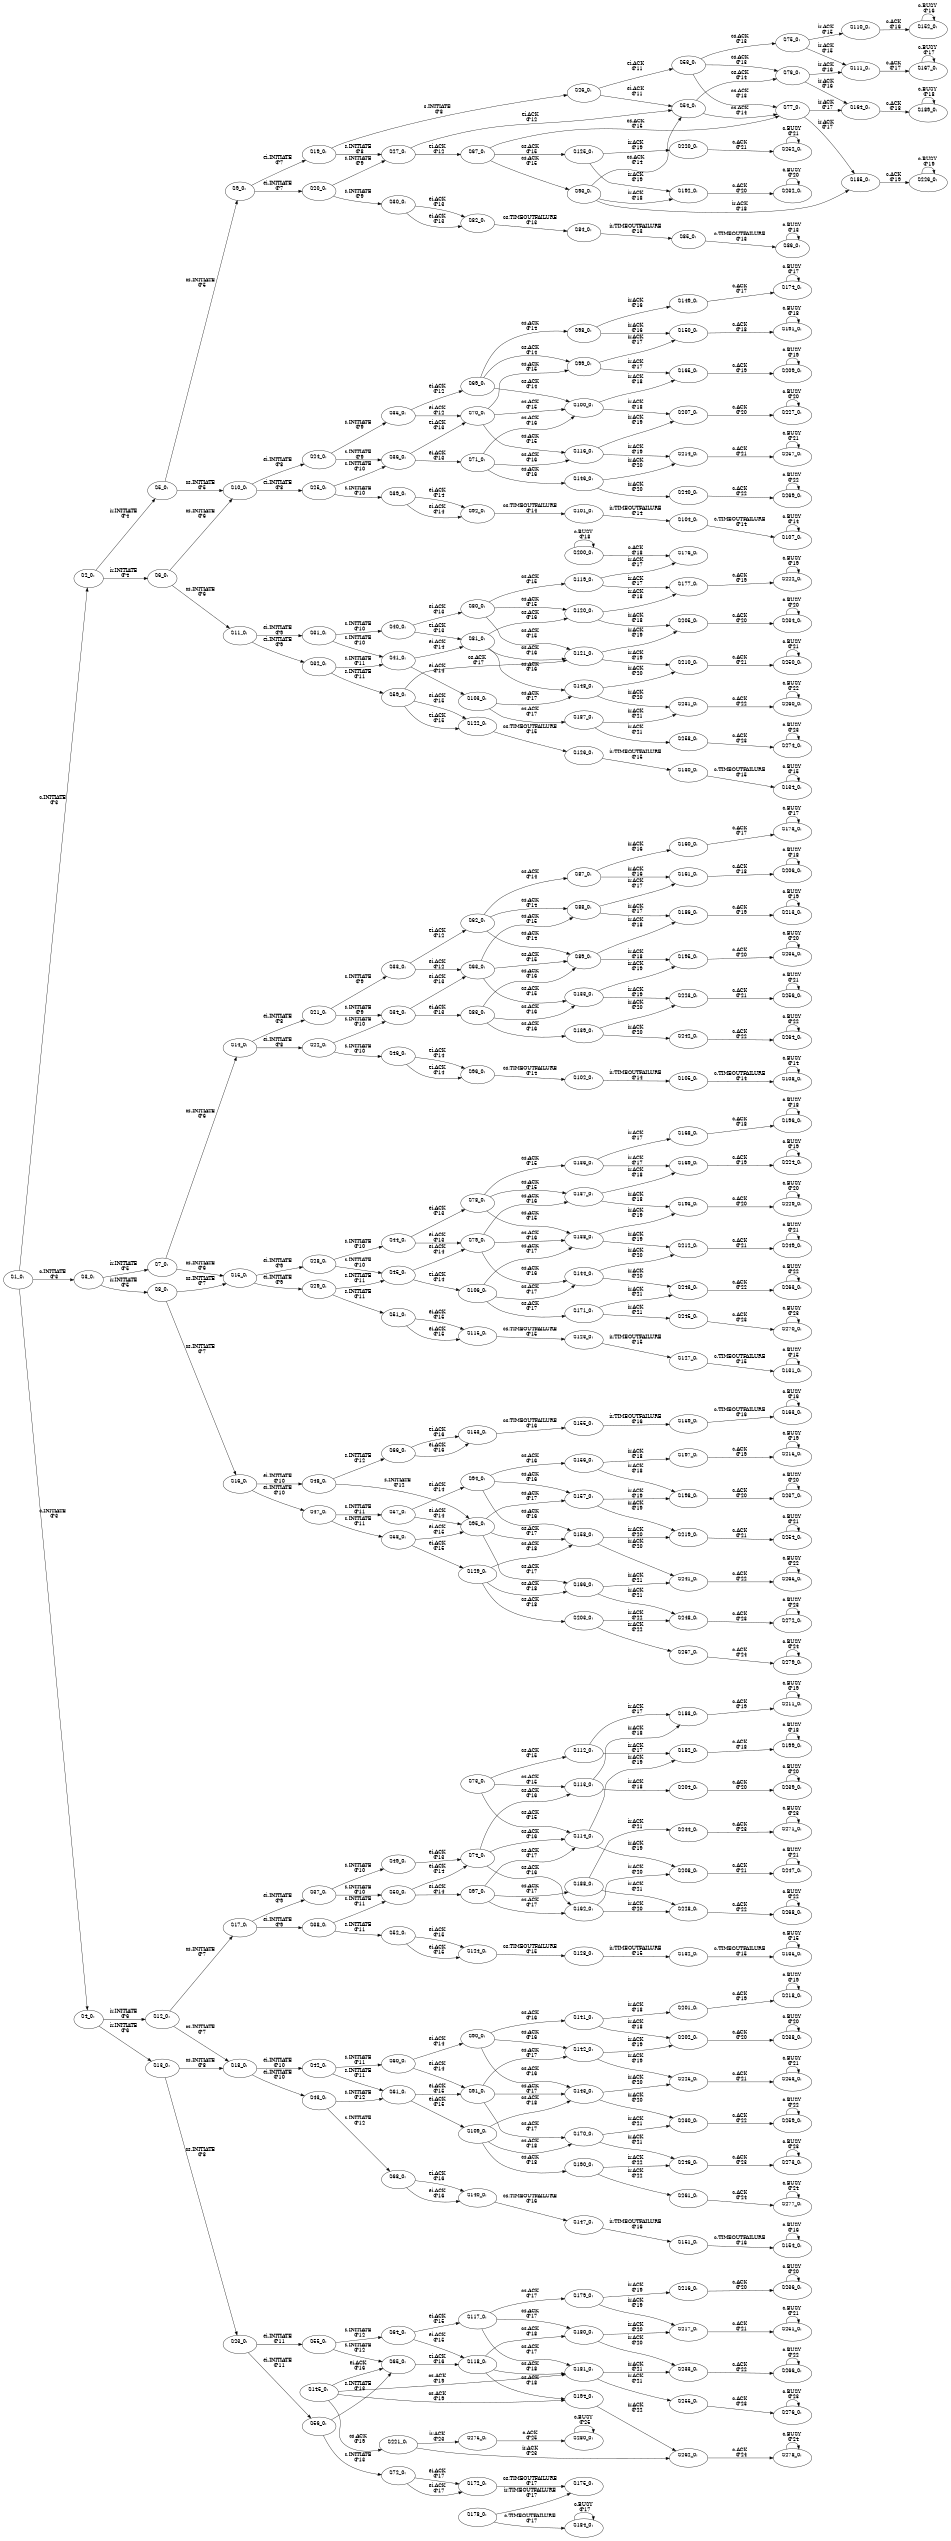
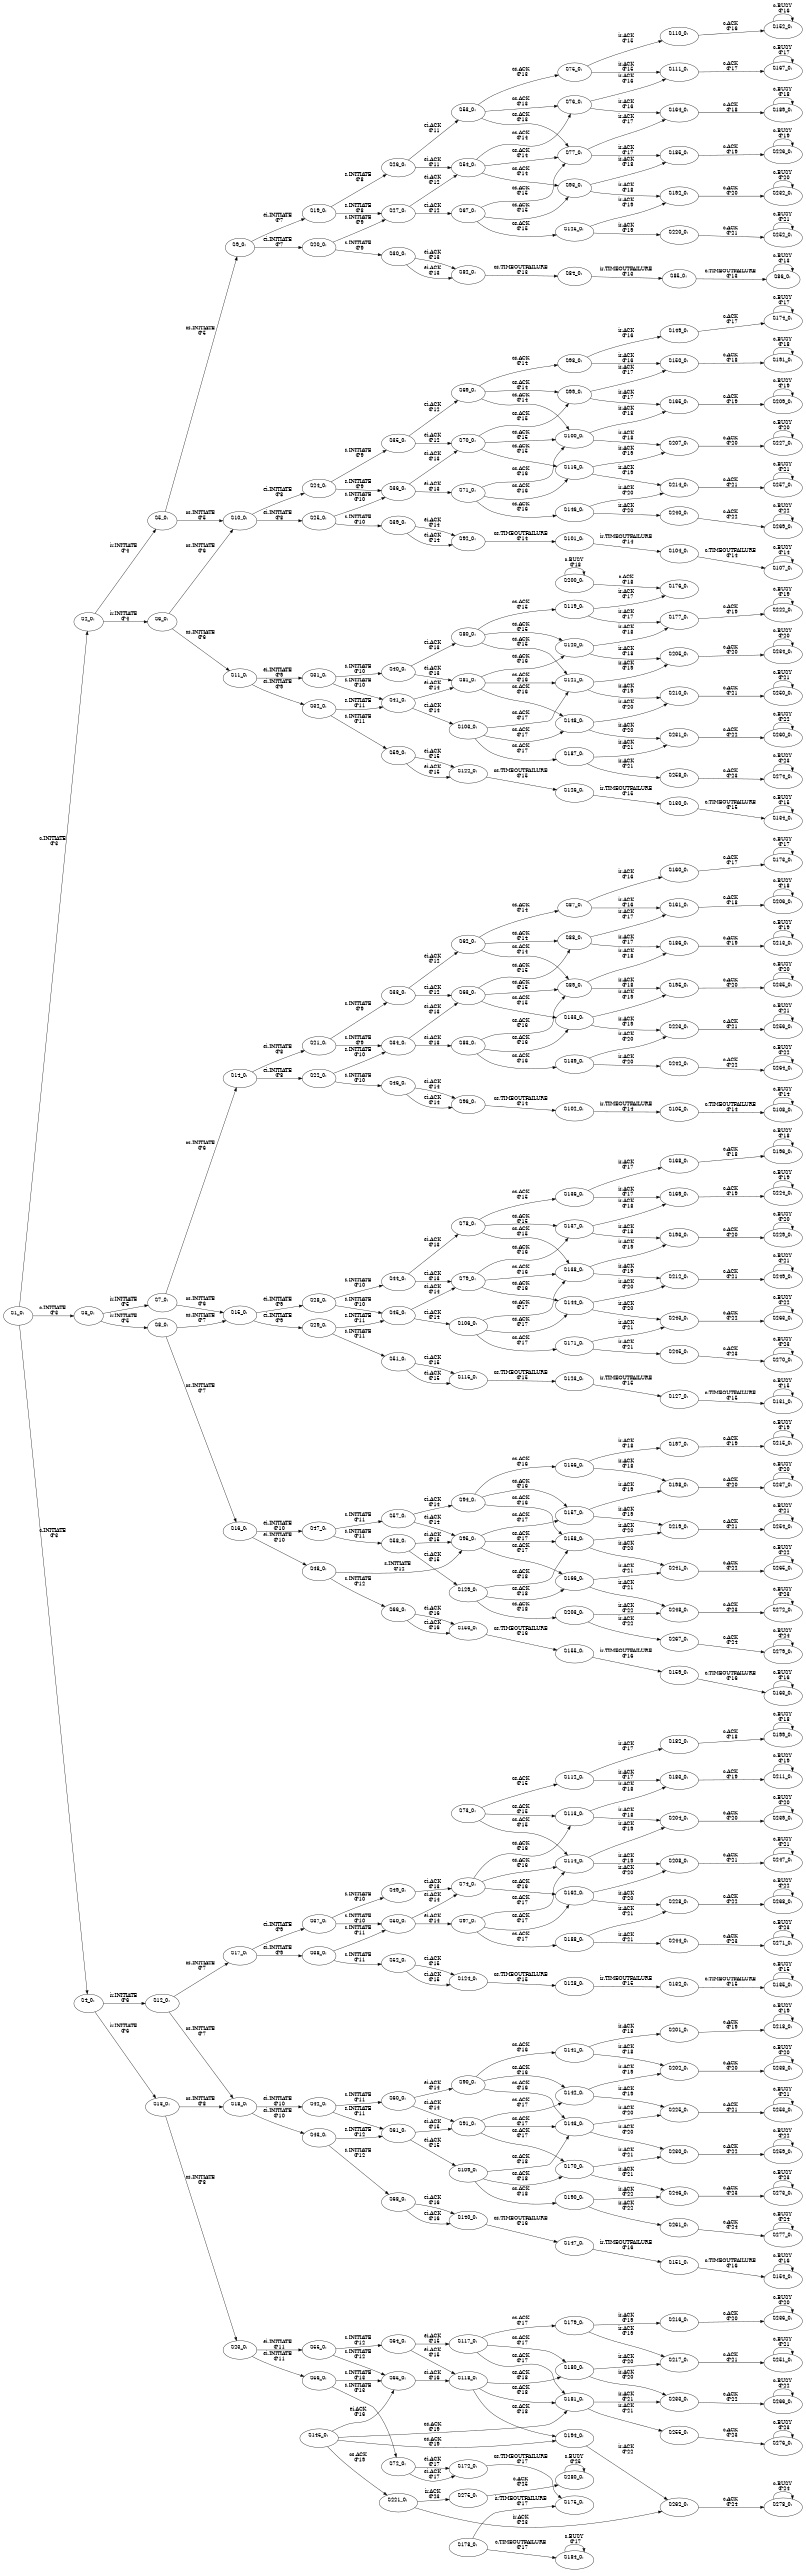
(650, 172) -> (518, 181)
(481, 666) -> (534, 723)
(614, 1776) -> (625, 1843)
